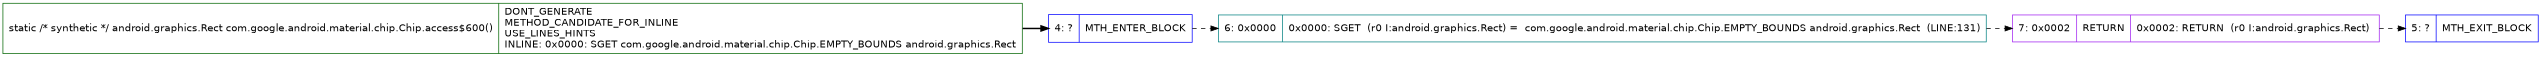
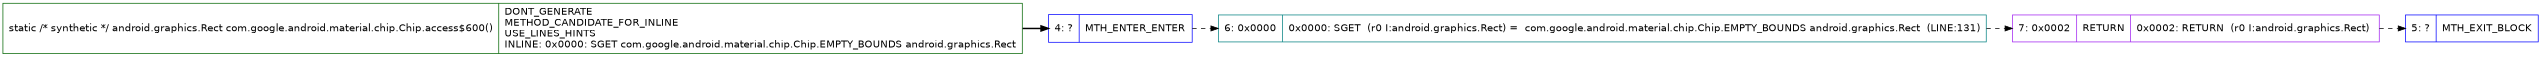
(1136, 28) -> (1135, 28)
